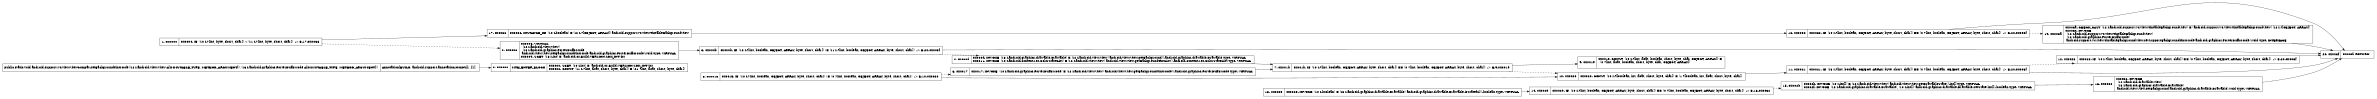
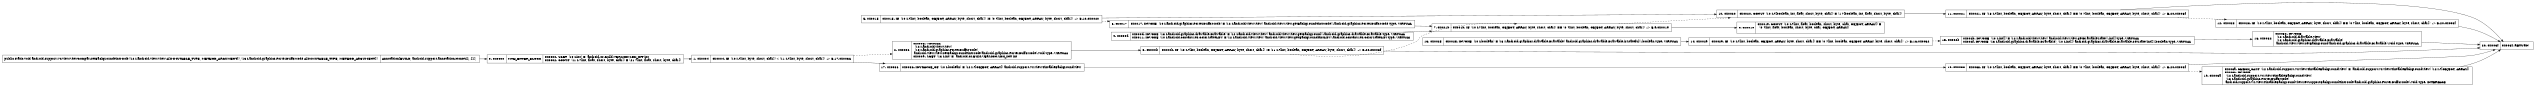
(958, 55) -> (1404, 46)
none -> (687, 59)
